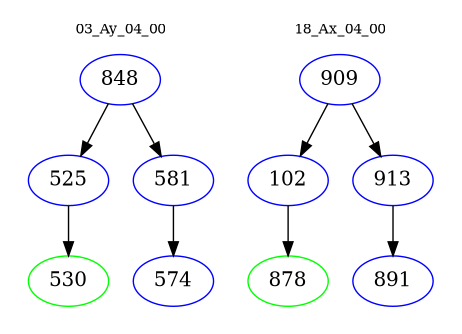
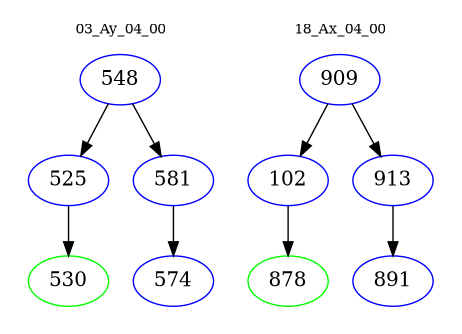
(120, 80) -> (120, 80)
